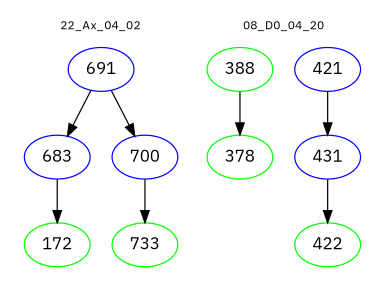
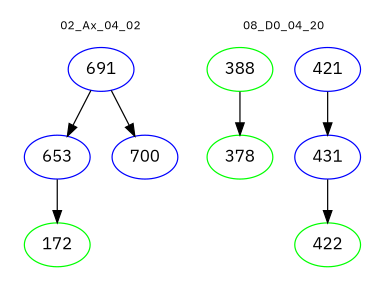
(101, 26) -> (101, 26)
(57, 157) -> (57, 157)
(145, 245) -> none
